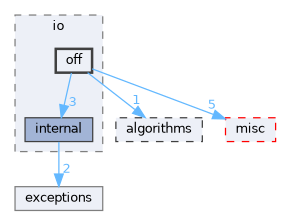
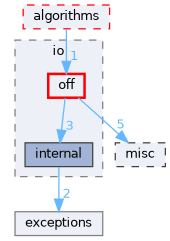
(74, 61) -> (66, 86)
(111, 91) -> (66, 48)
(159, 130) -> (66, 17)
(251, 130) -> (140, 155)
